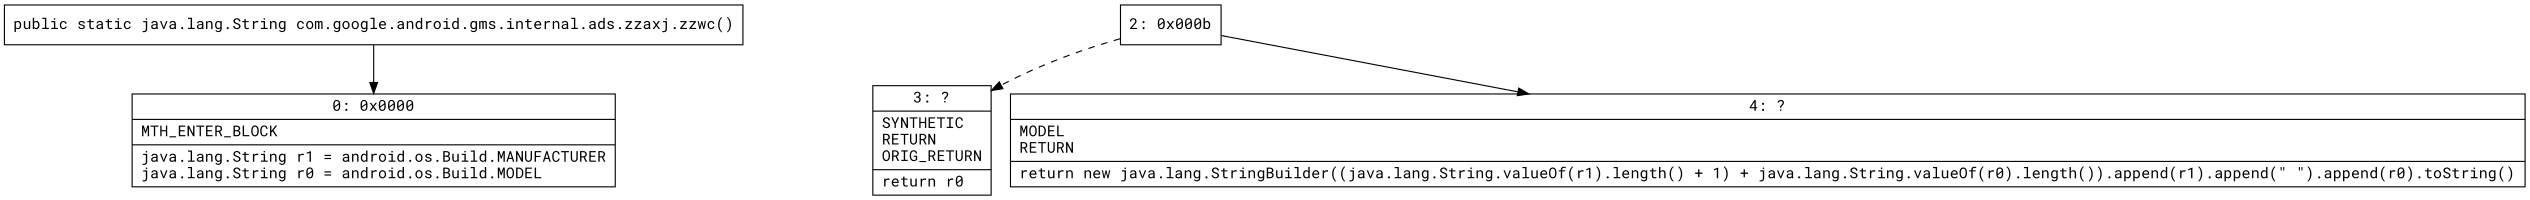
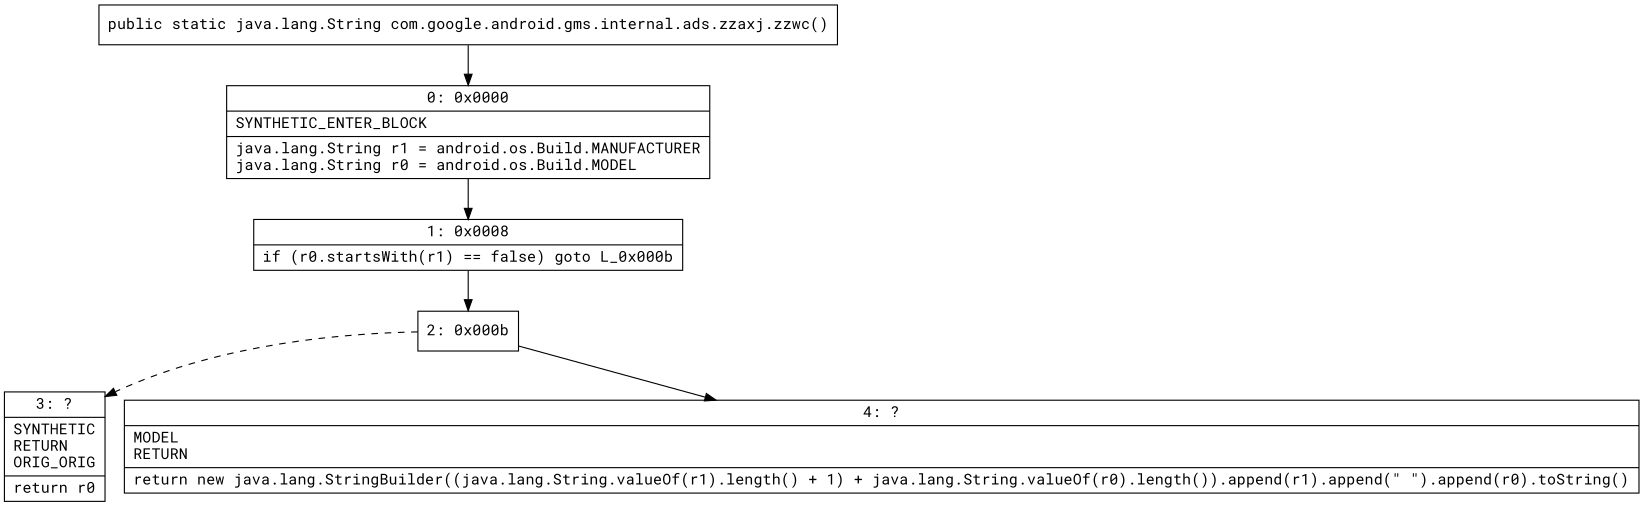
(210, 132) -> (332, 123)
(932, 156) -> (55, 463)
none -> (468, 245)
